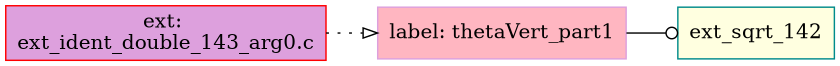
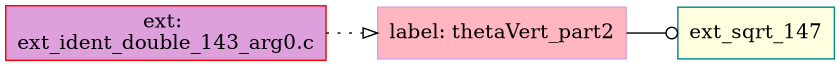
(502, 33) -> (502, 33)
(756, 33) -> (756, 33)
